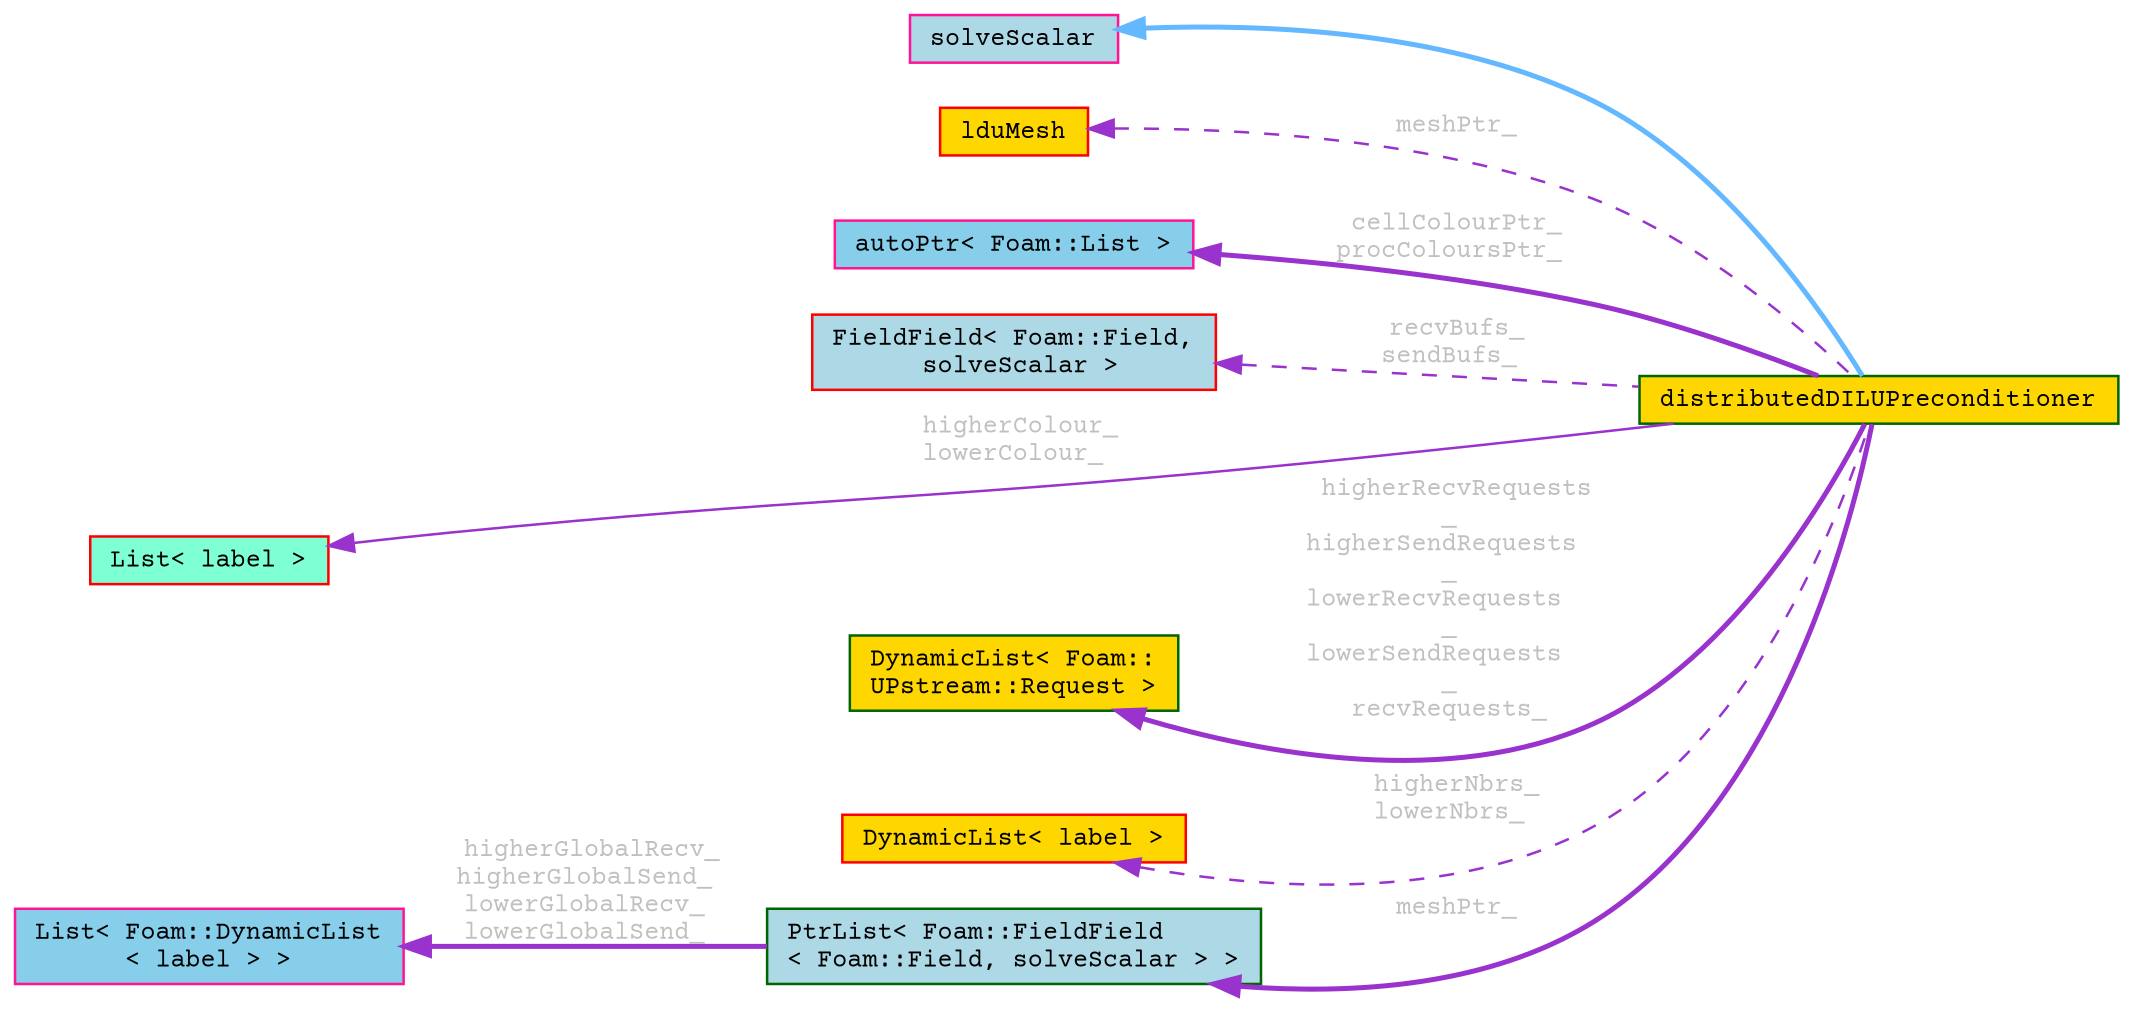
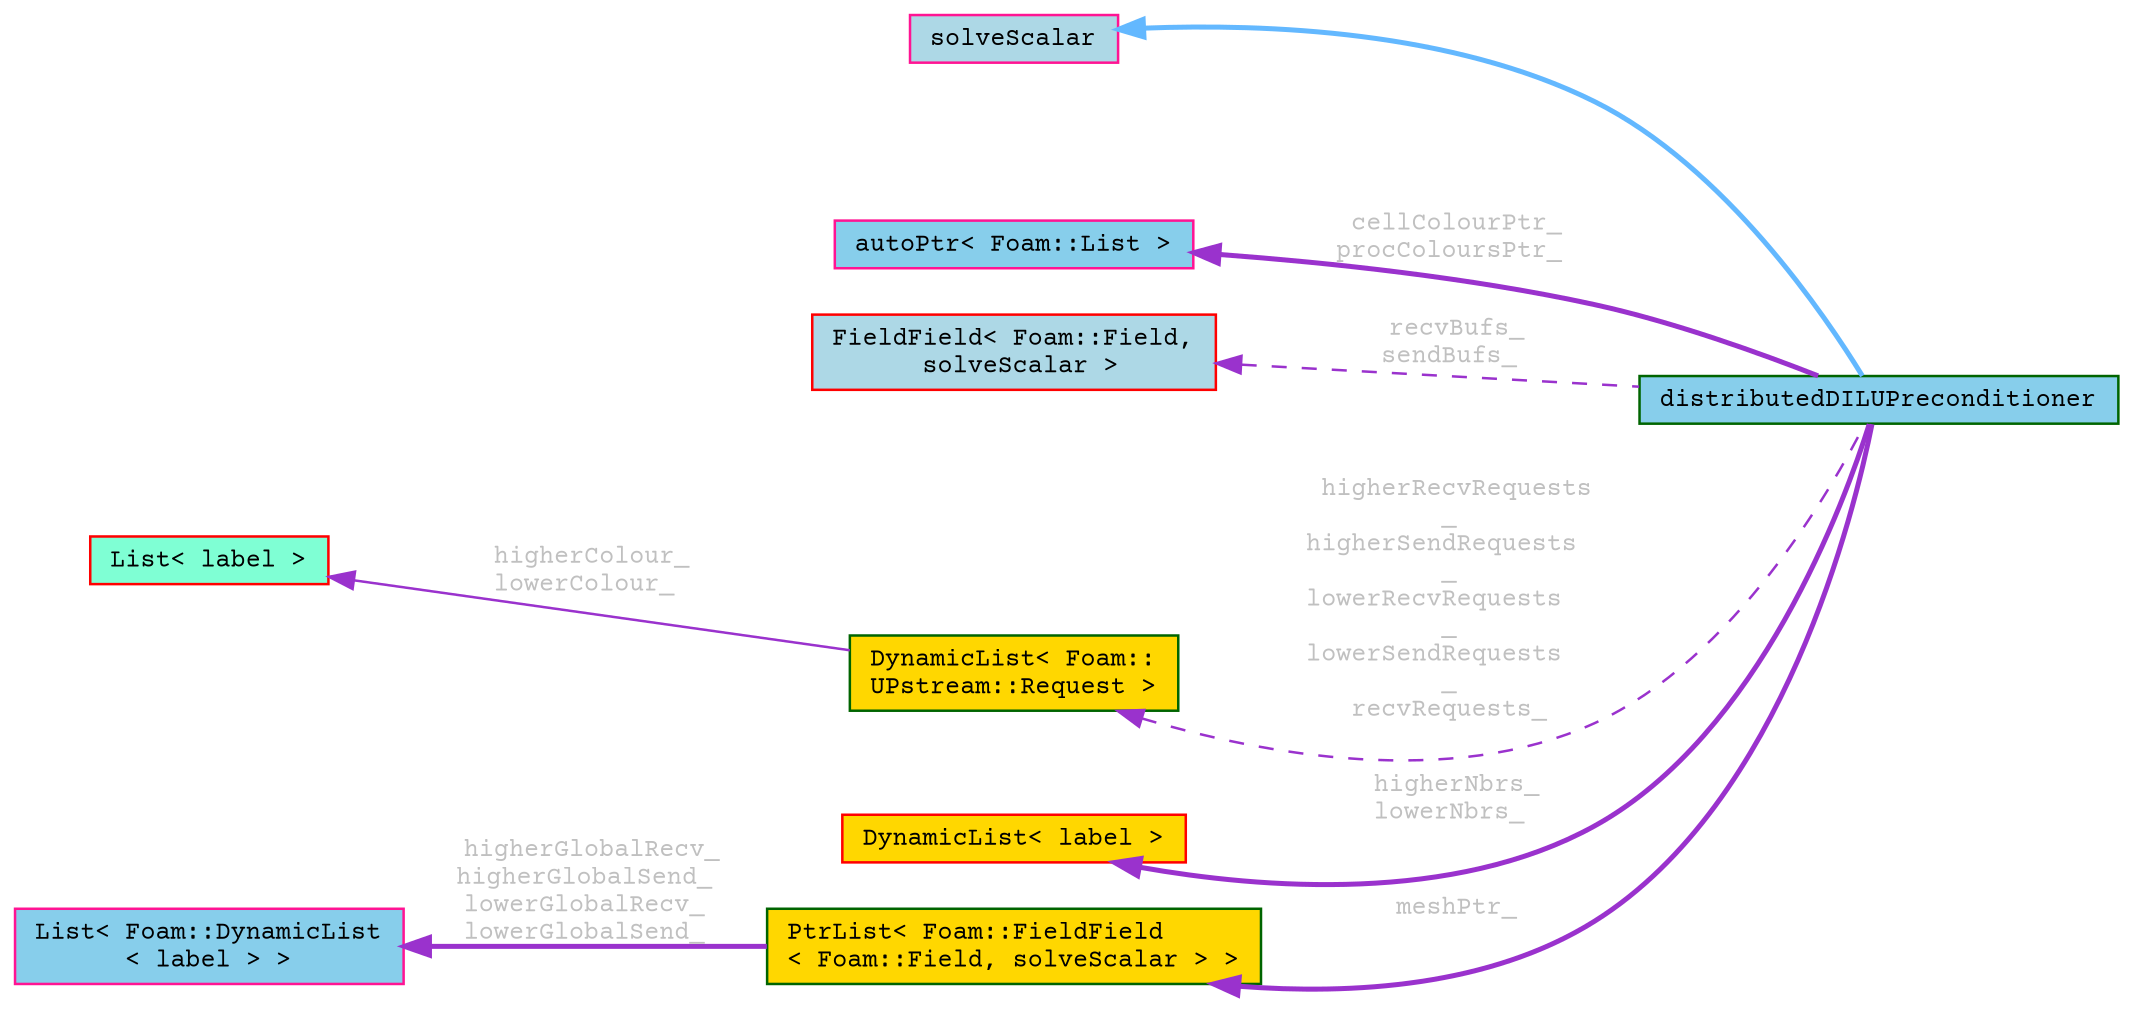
(1014, 132) -> none
(1879, 400) -> (1879, 400)
(1014, 489) -> (602, 615)
(1570, 732) -> (1570, 732)
(1608, 817) -> (1608, 817)
(1014, 946) -> (1014, 946)
